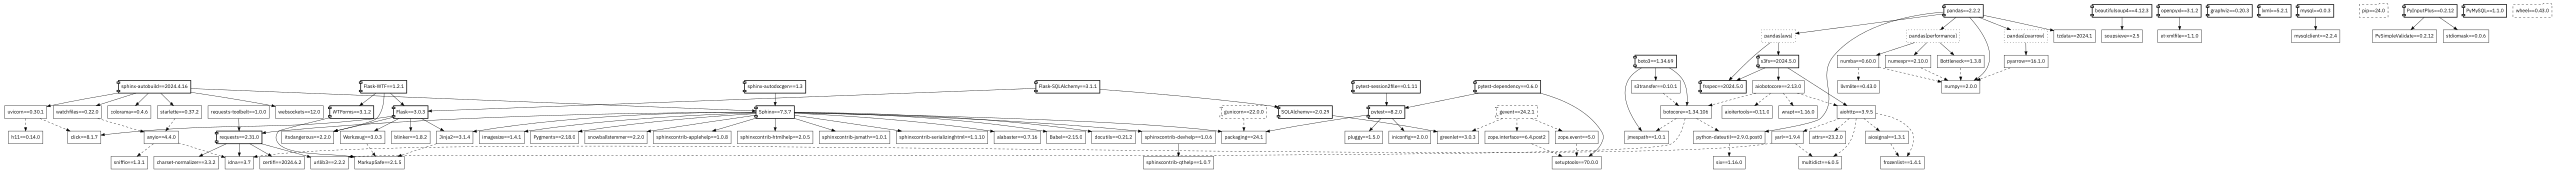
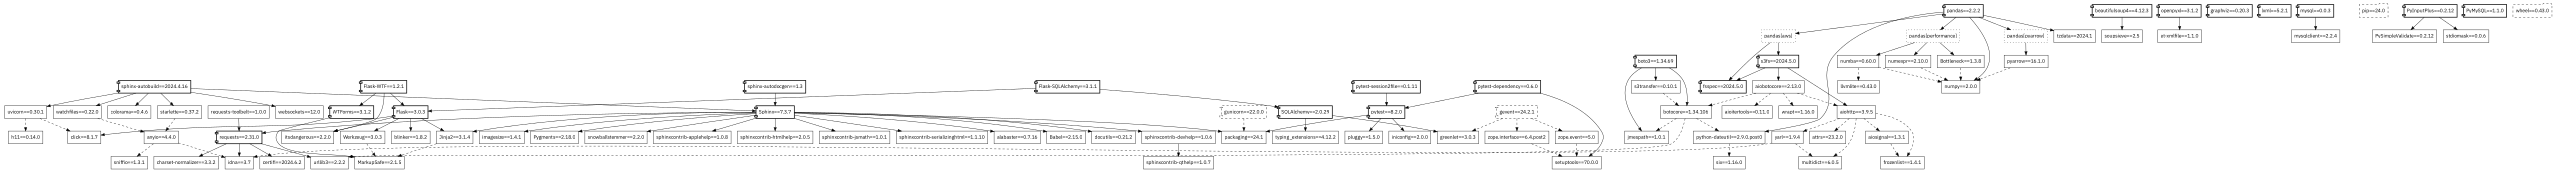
none -> (1305, 137)
